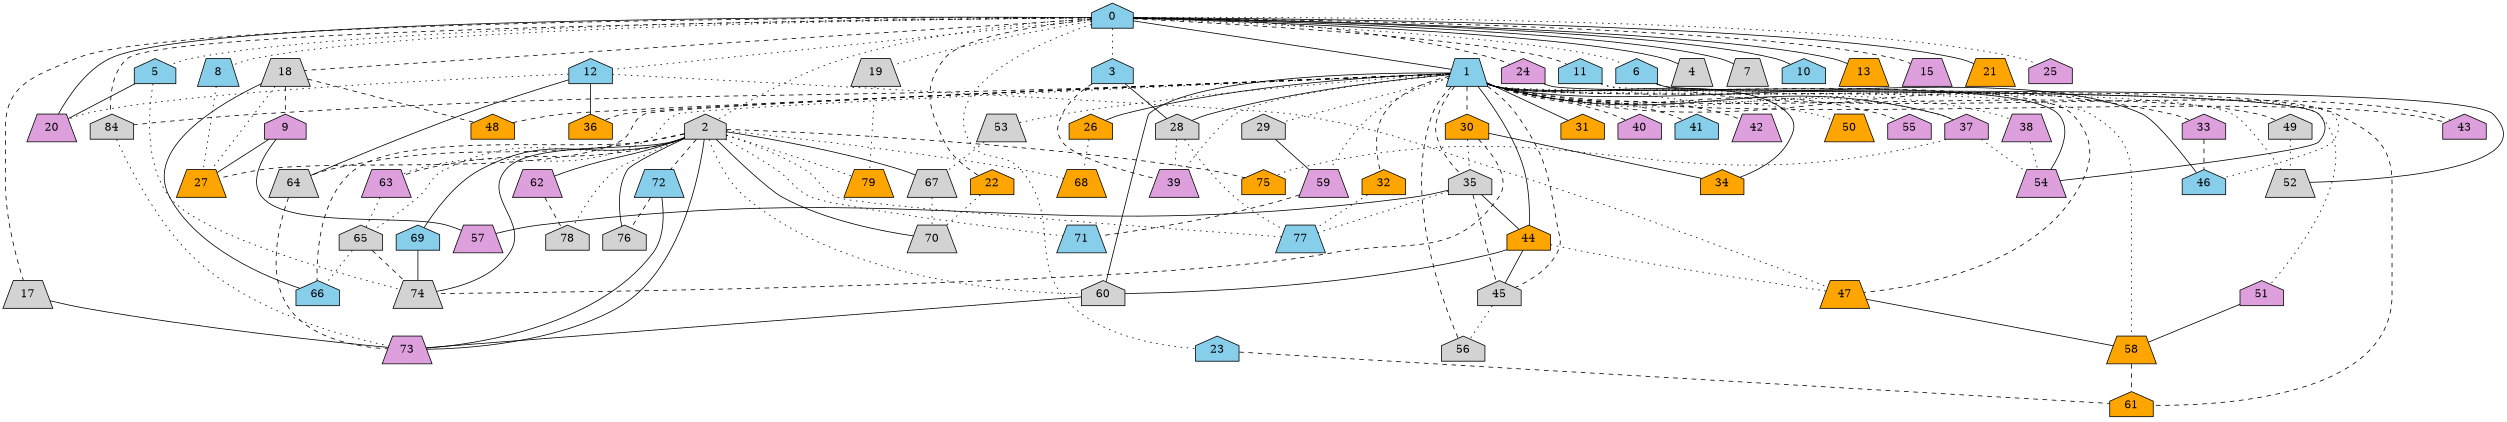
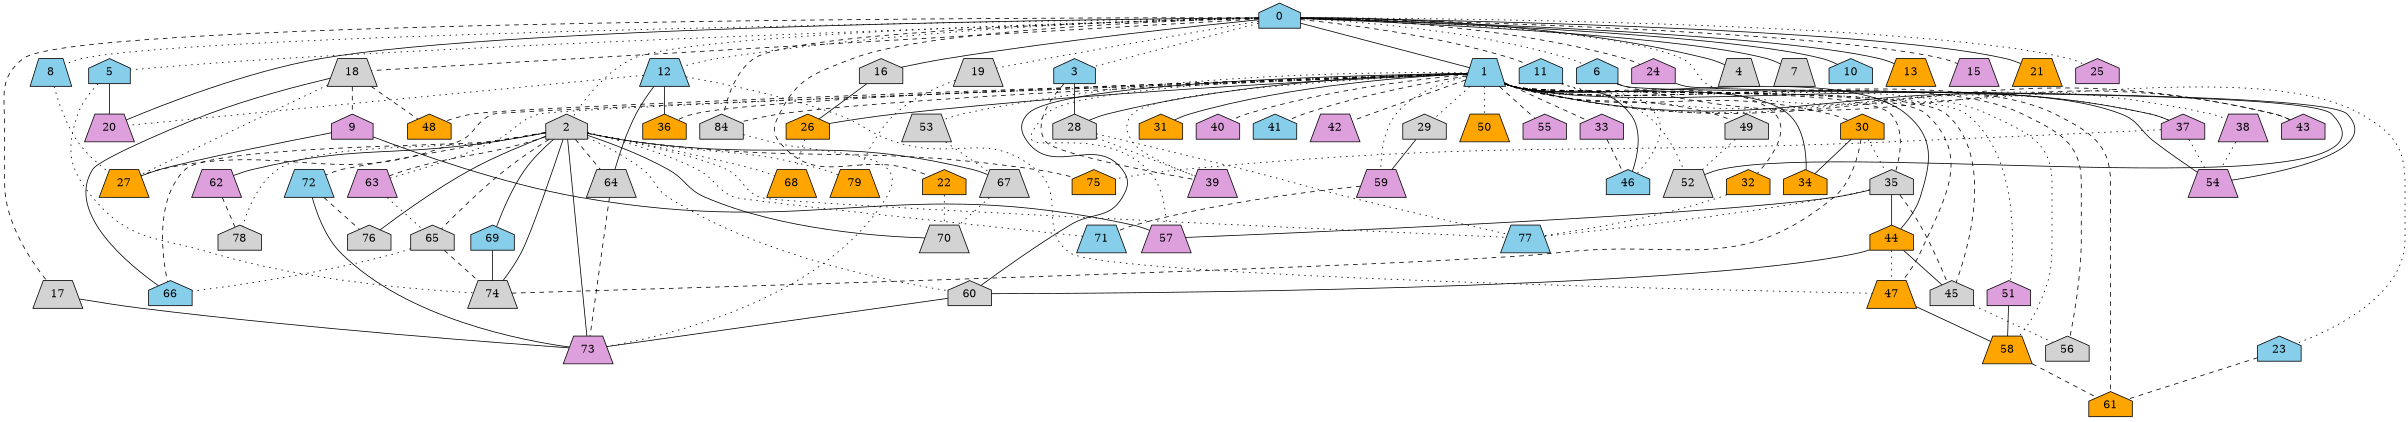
(591, 72) -> (664, 72)
none -> (881, 72)
none -> (1056, 110)
(444, 170) -> (490, 183)
